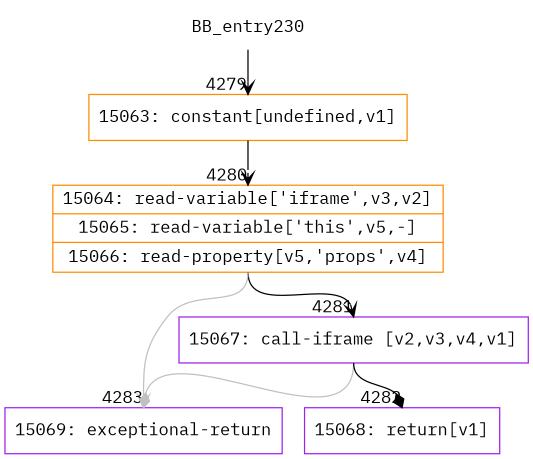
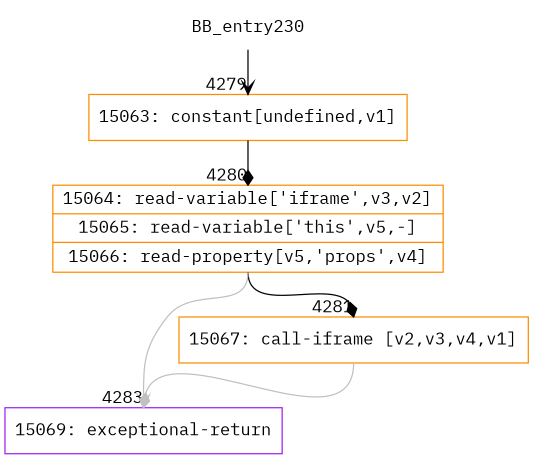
(248, 155) -> (248, 155)
(294, 295) -> (294, 295)
(354, 340) -> (354, 340)
(402, 431) -> none
